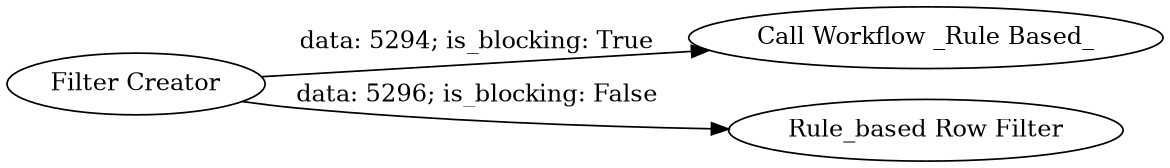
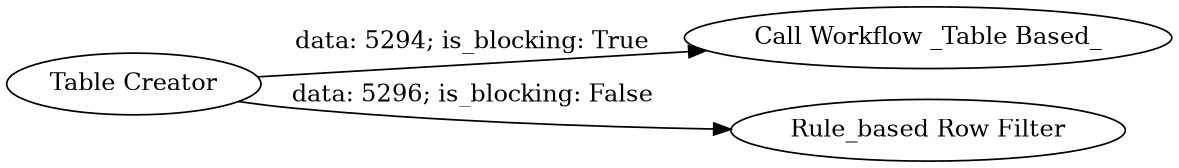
(926, 38) -> (928, 38)
(136, 84) -> (134, 84)
